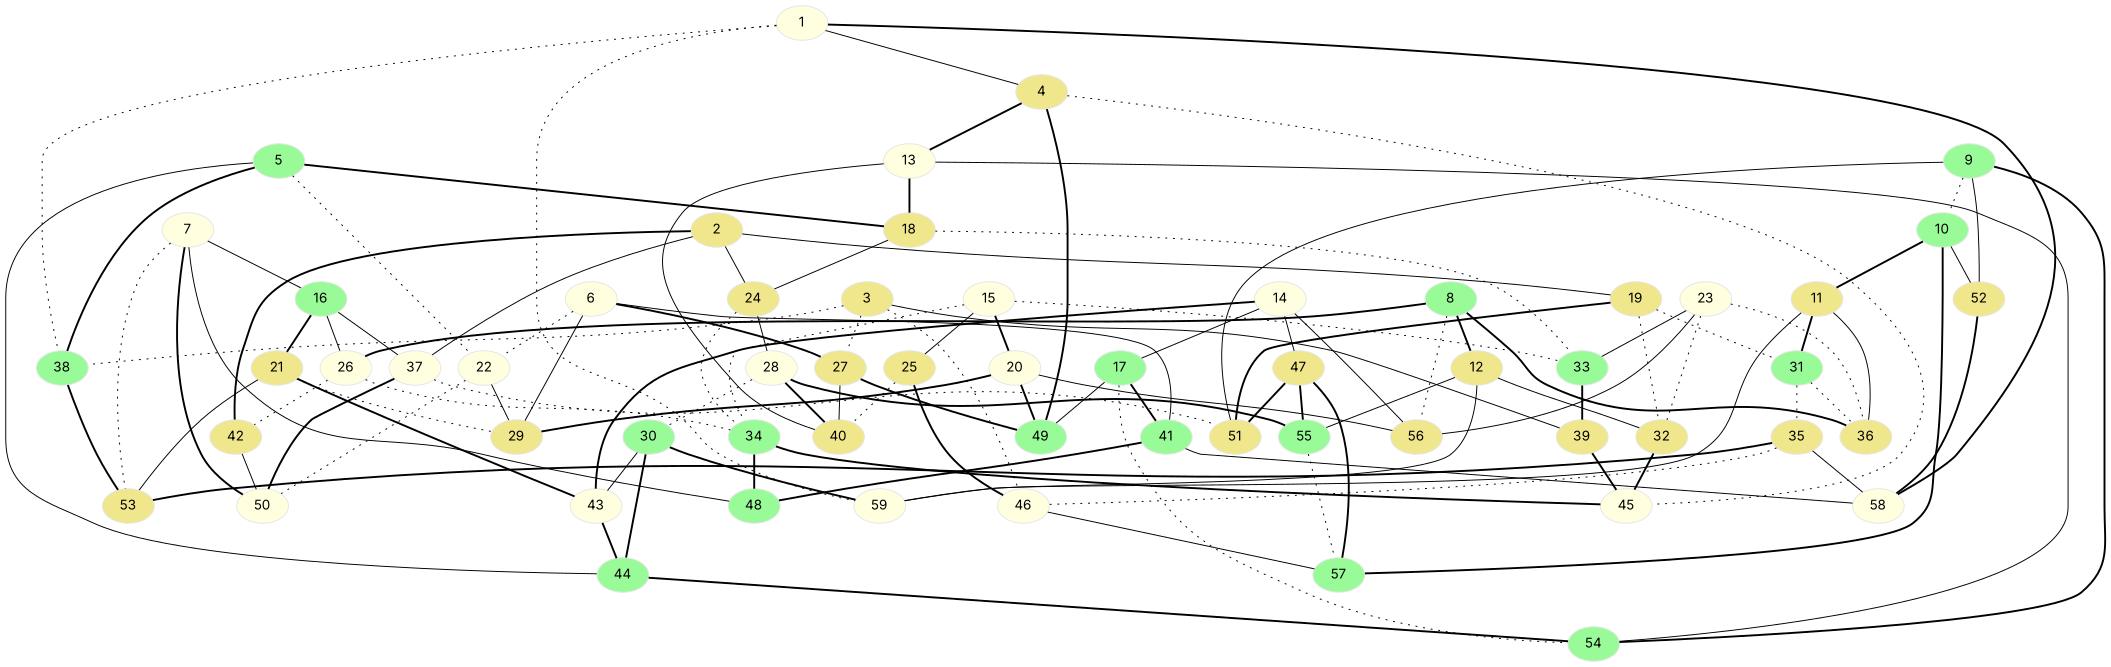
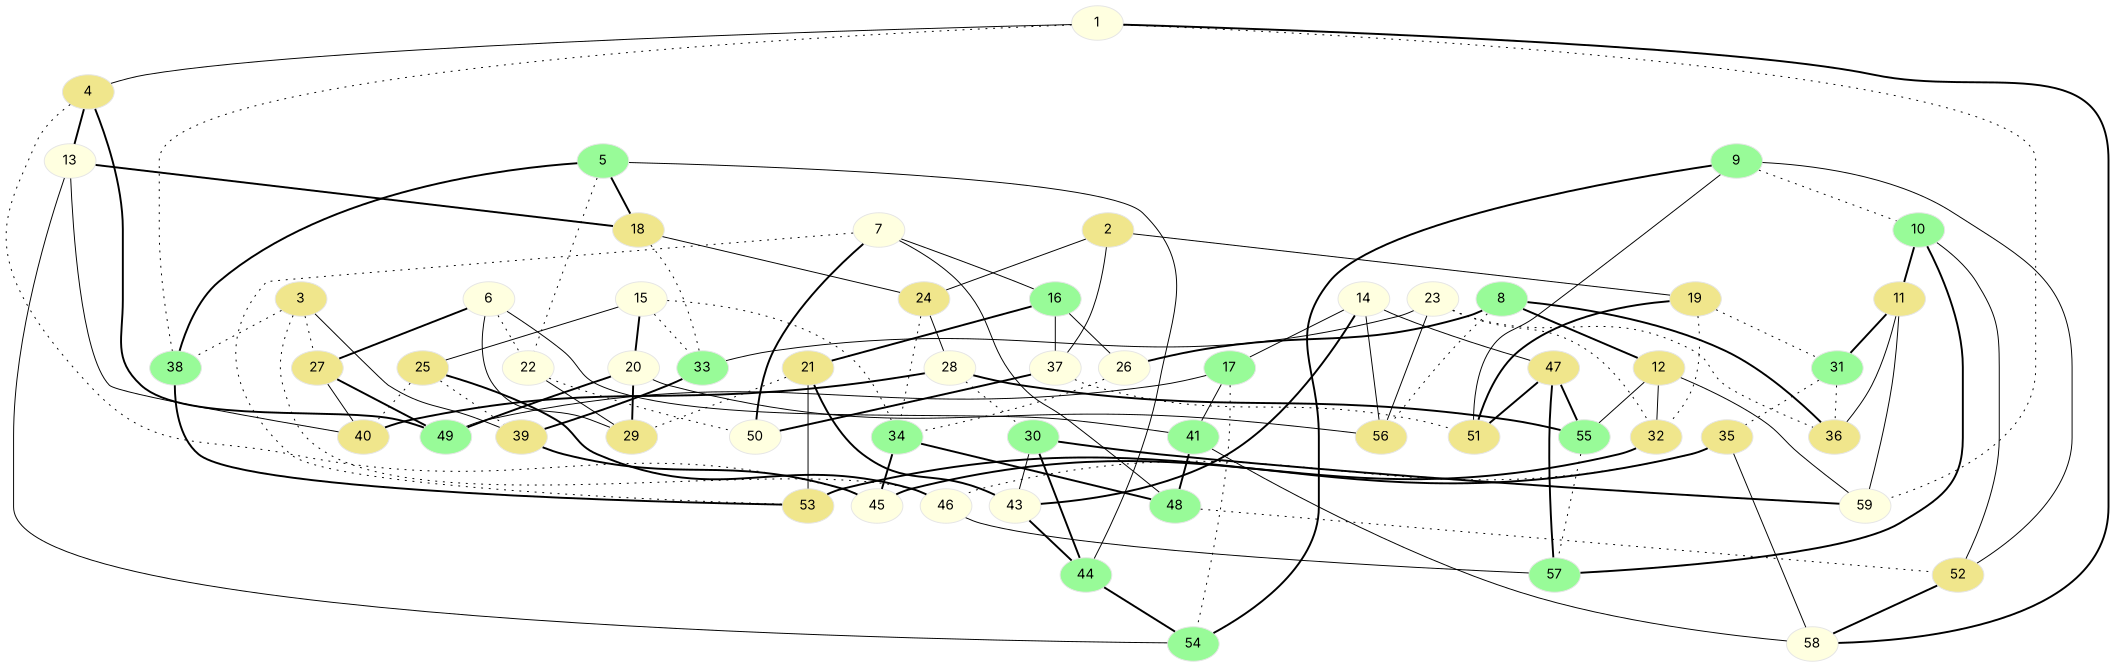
none -> (472, 403)
(1143, 403) -> (1215, 396)
(236, 437) -> none
none -> (1585, 542)
